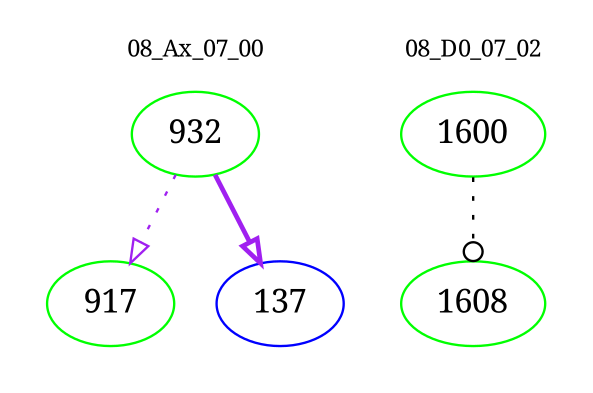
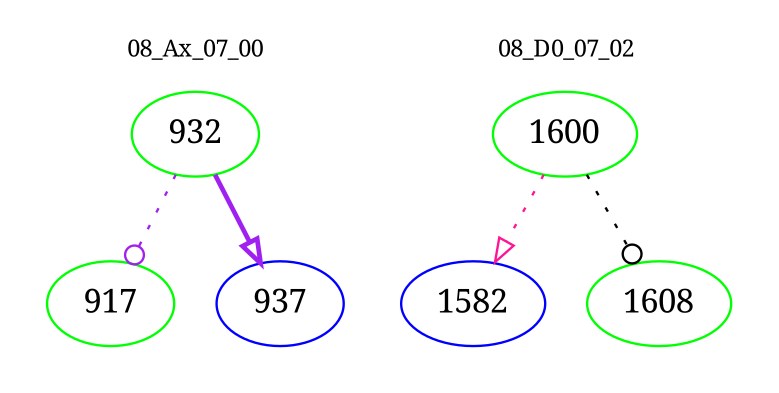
(158, 208) -> (157, 210)
(280, 304) -> (280, 304)
none -> (473, 304)
